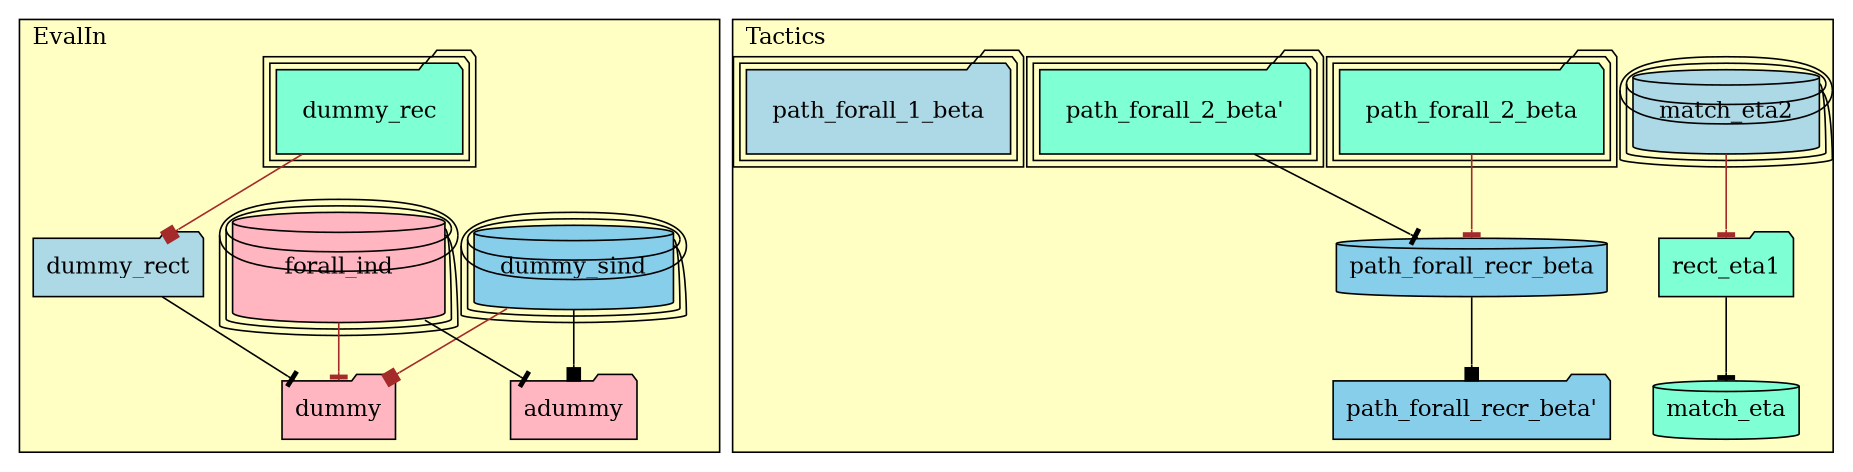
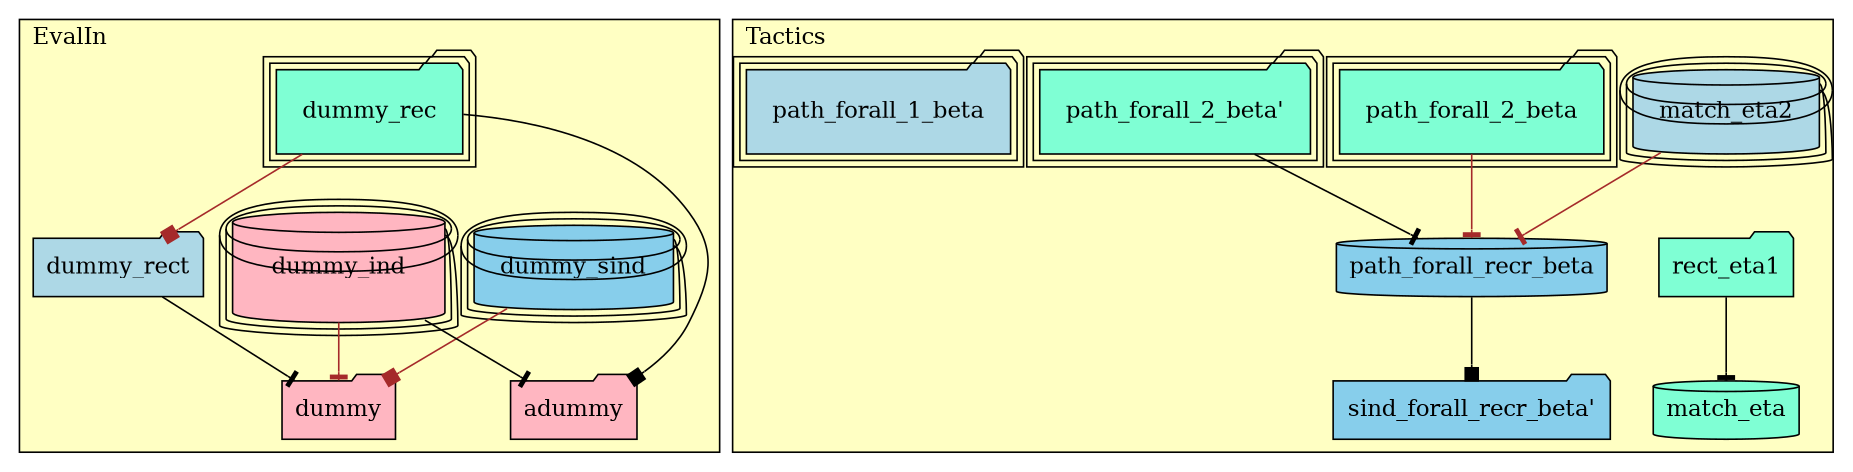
(1726, 192) -> (1593, 193)
(339, 267) -> (339, 267)
(574, 337) -> (666, 187)
(1472, 410) -> (1472, 410)
